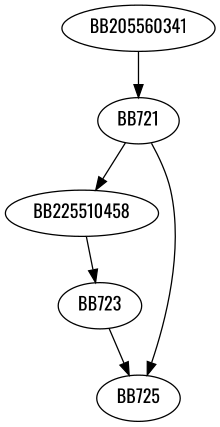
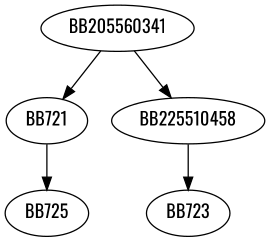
(114, 161) -> (149, 69)
(117, 346) -> none
